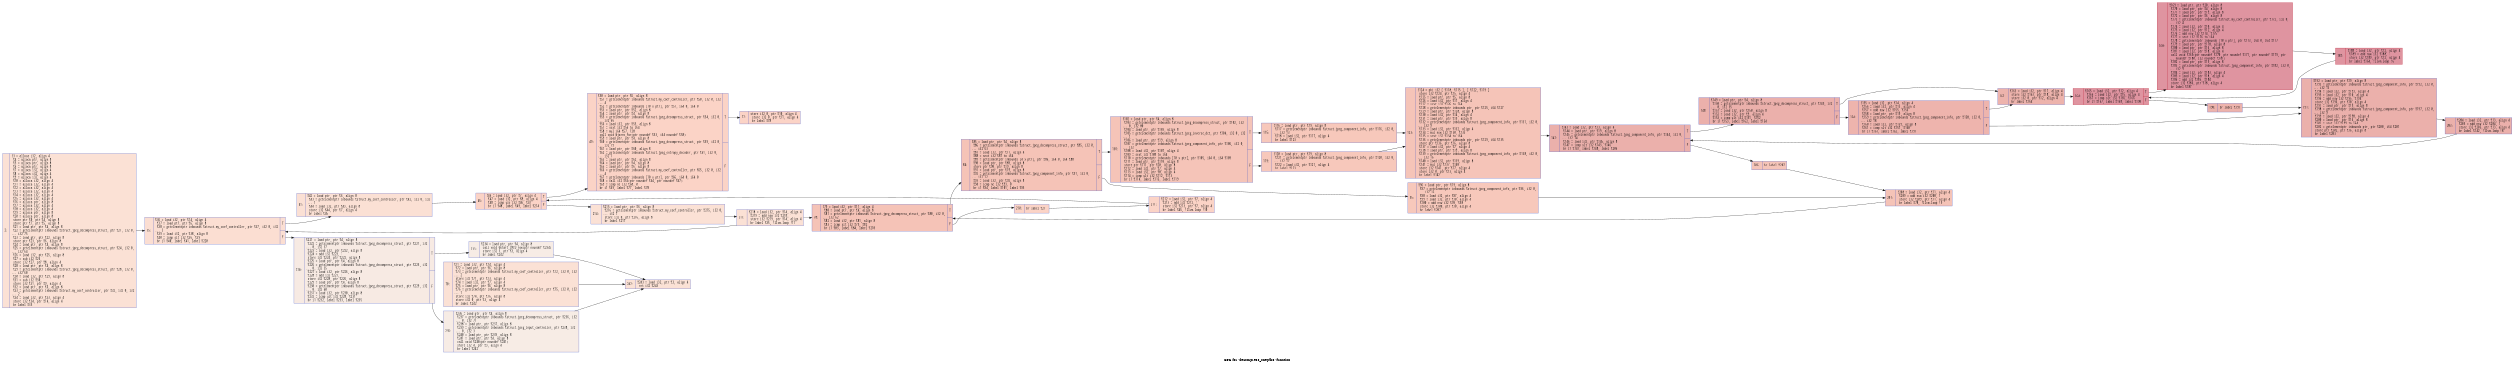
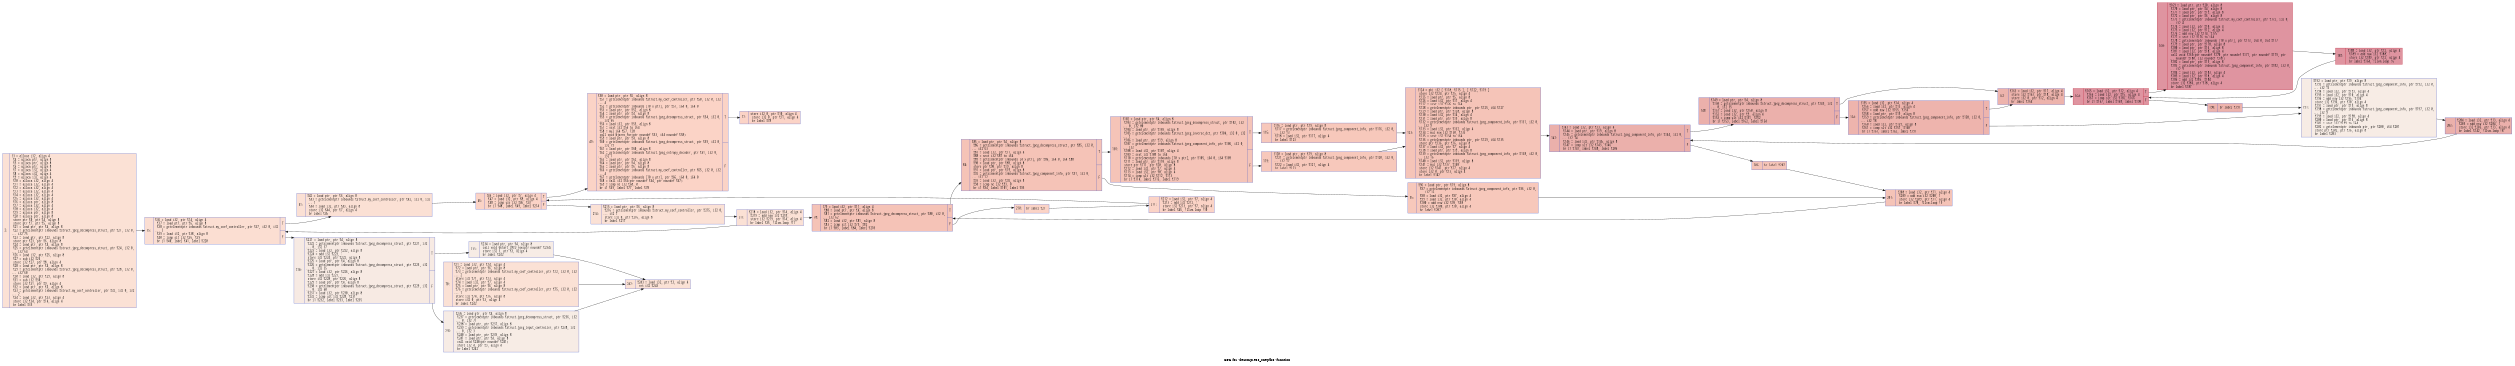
(2369, 108) -> (2369, 108)
